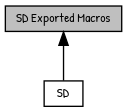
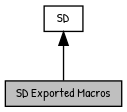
(64, 63) -> (64, 63)
